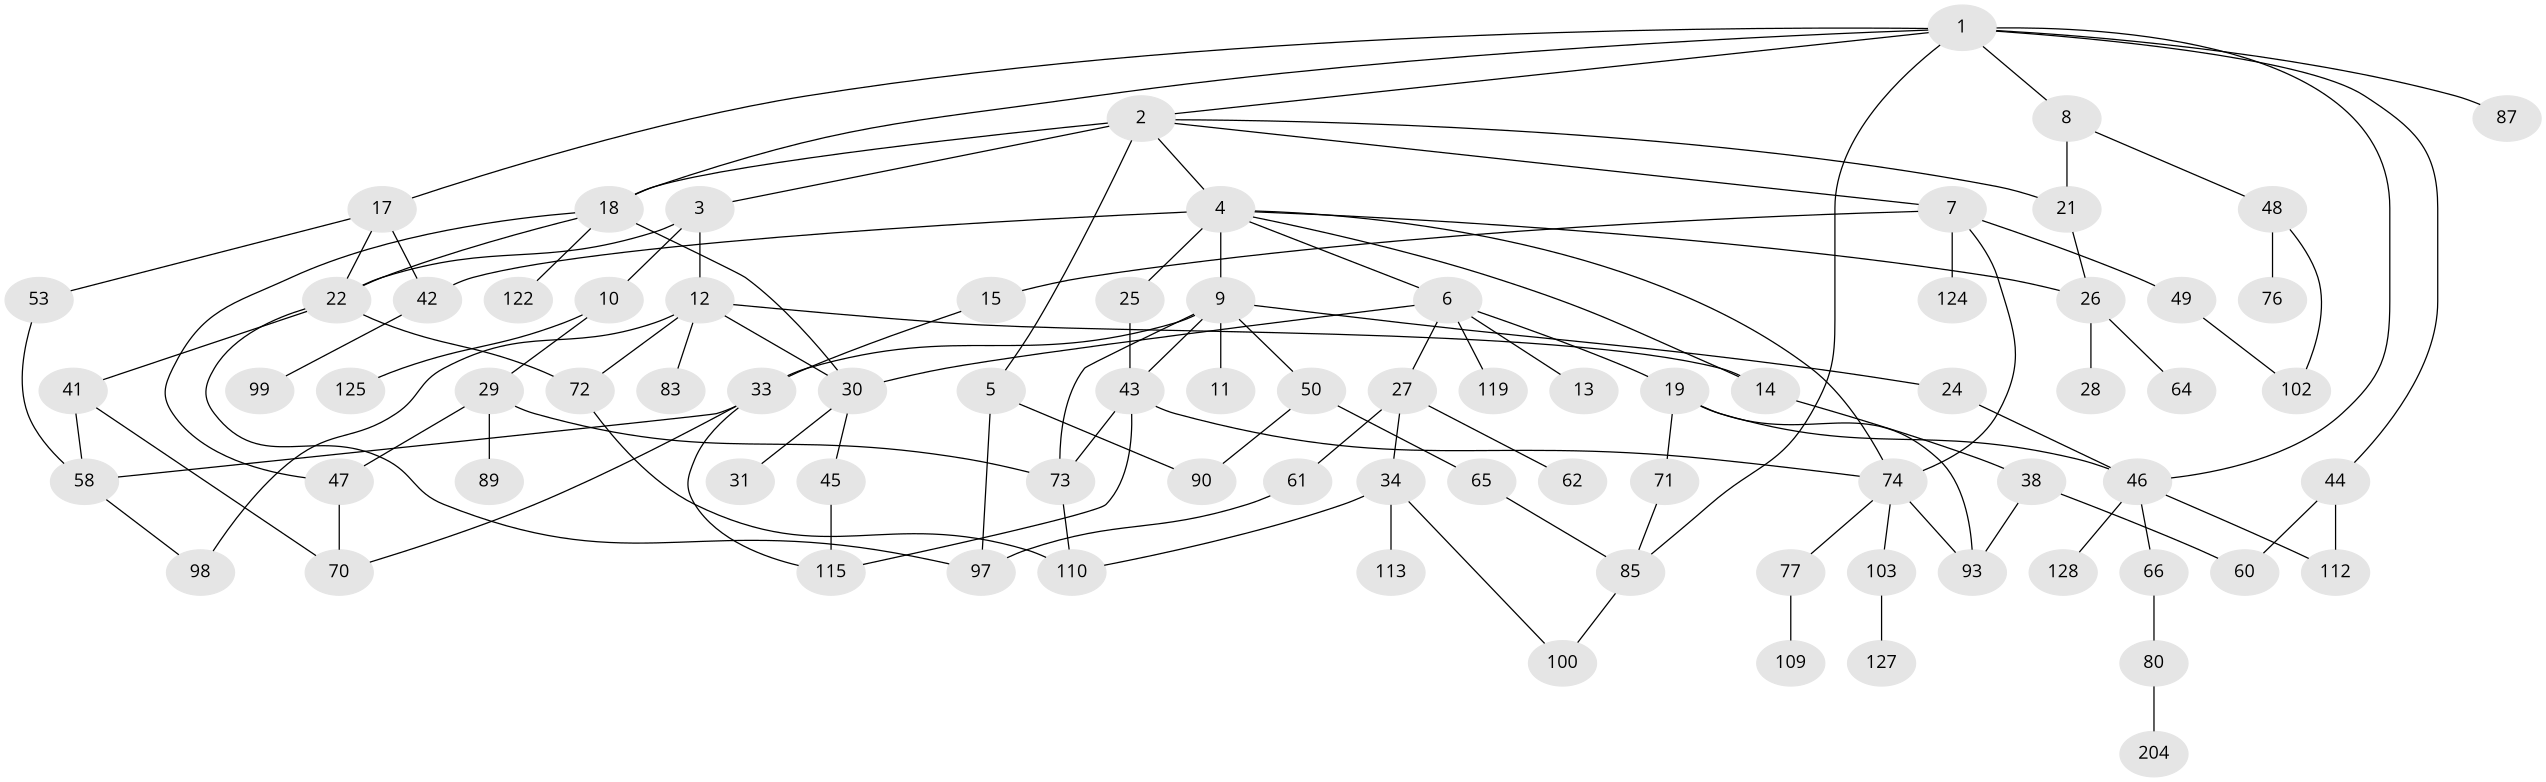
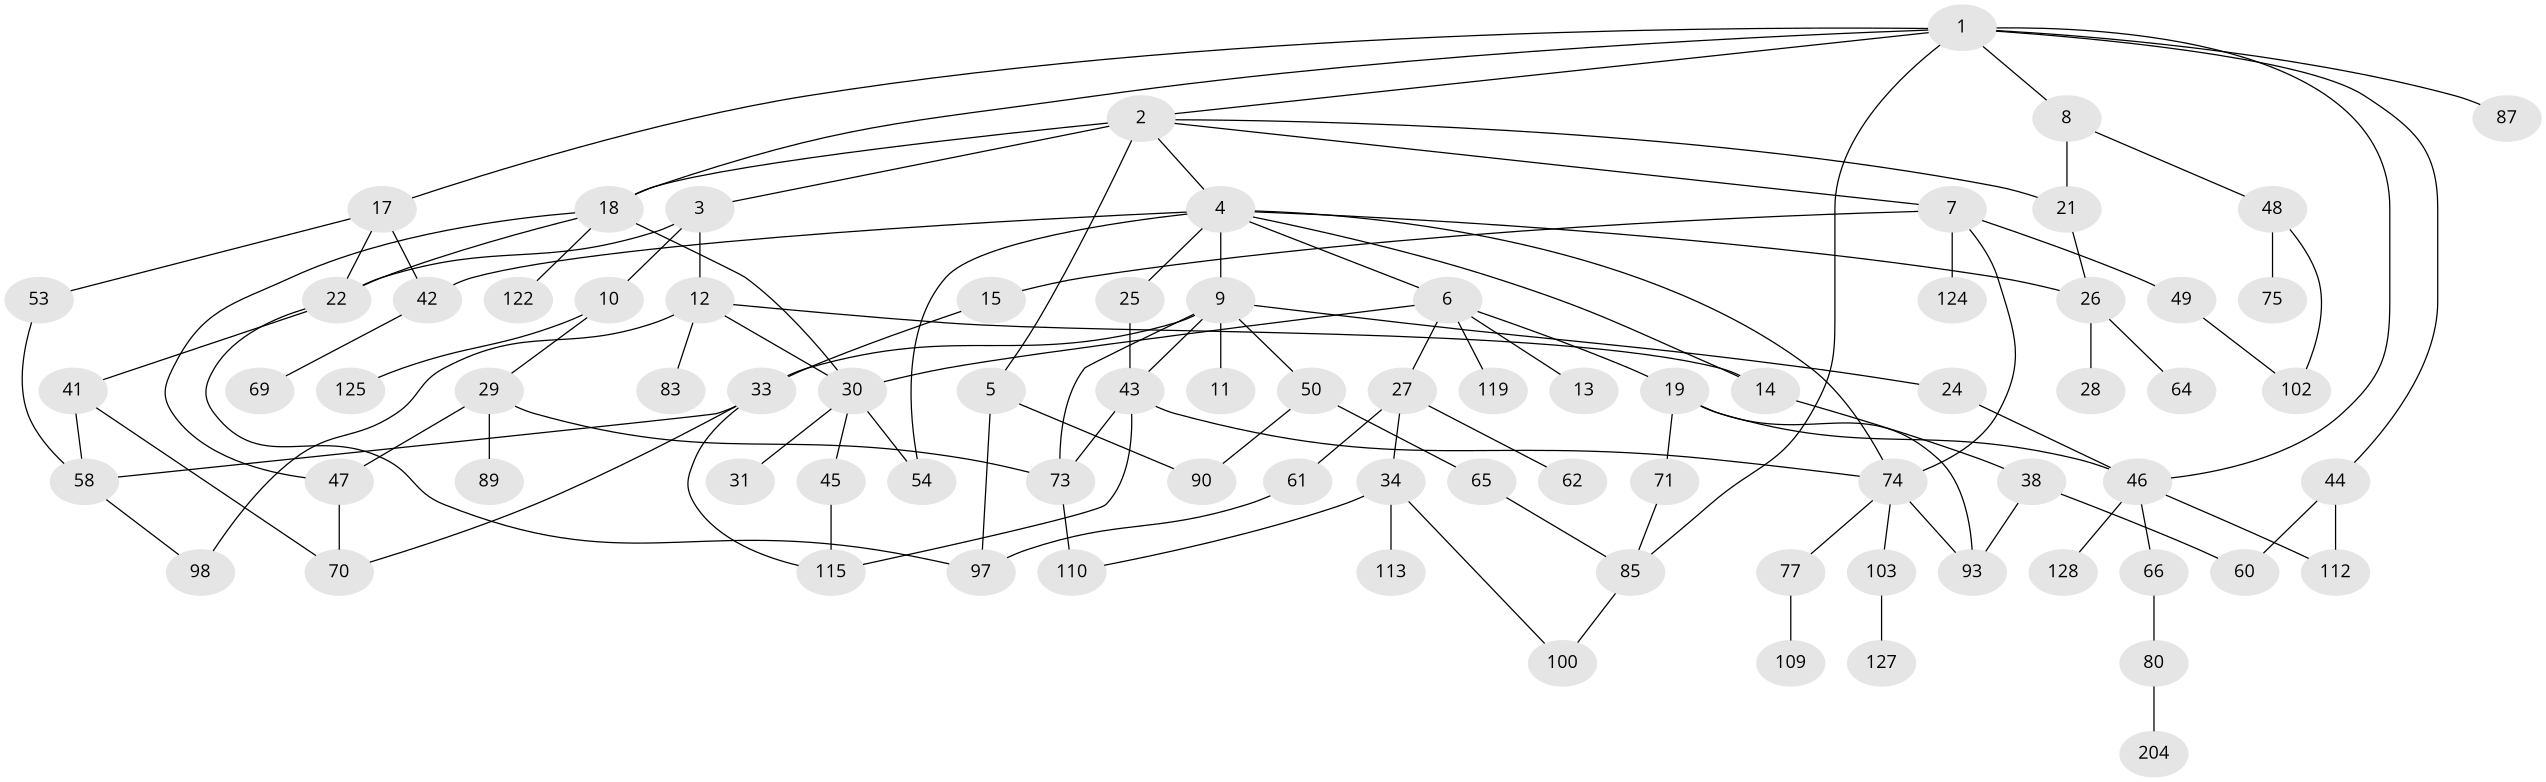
(2273, 300) -> (2273, 300)
(260, 391) -> (260, 391)
(580, 391) -> none
none -> (922, 482)
